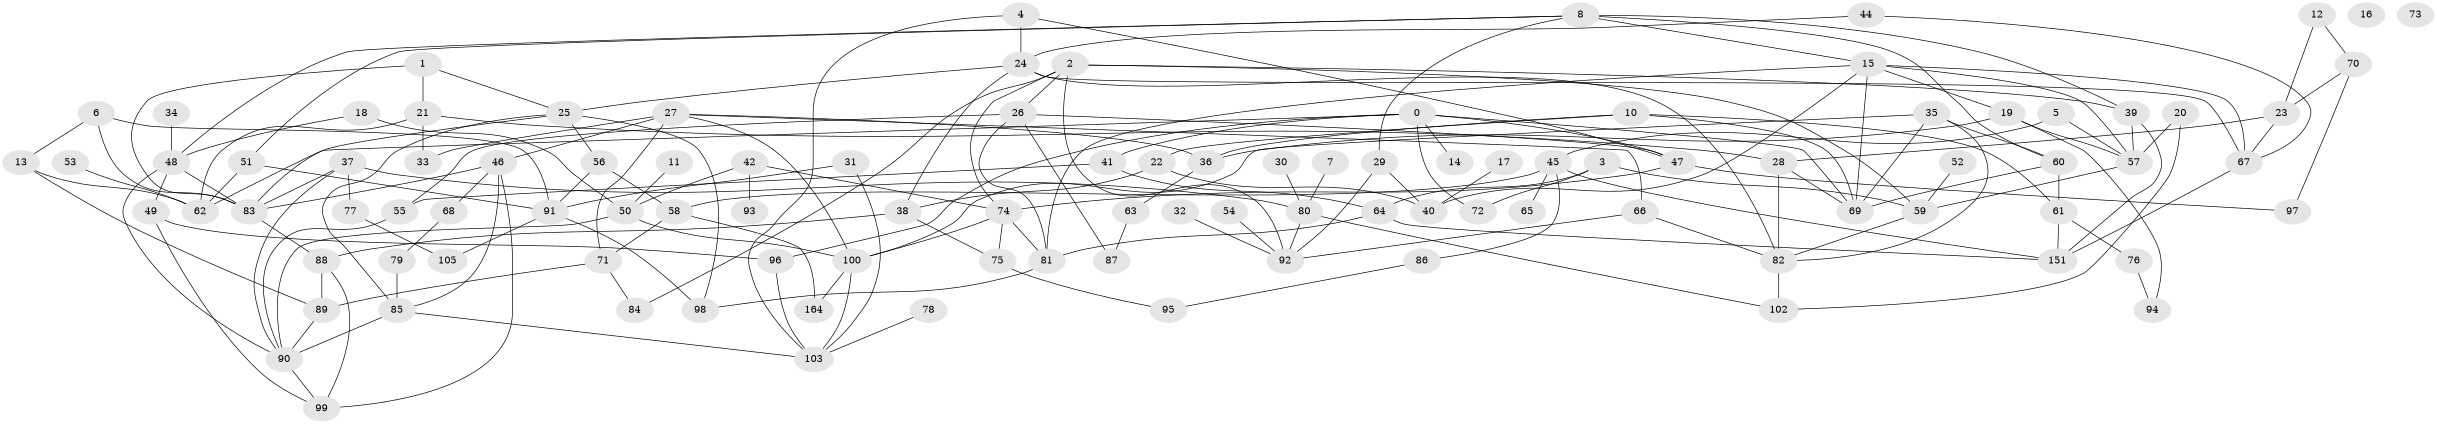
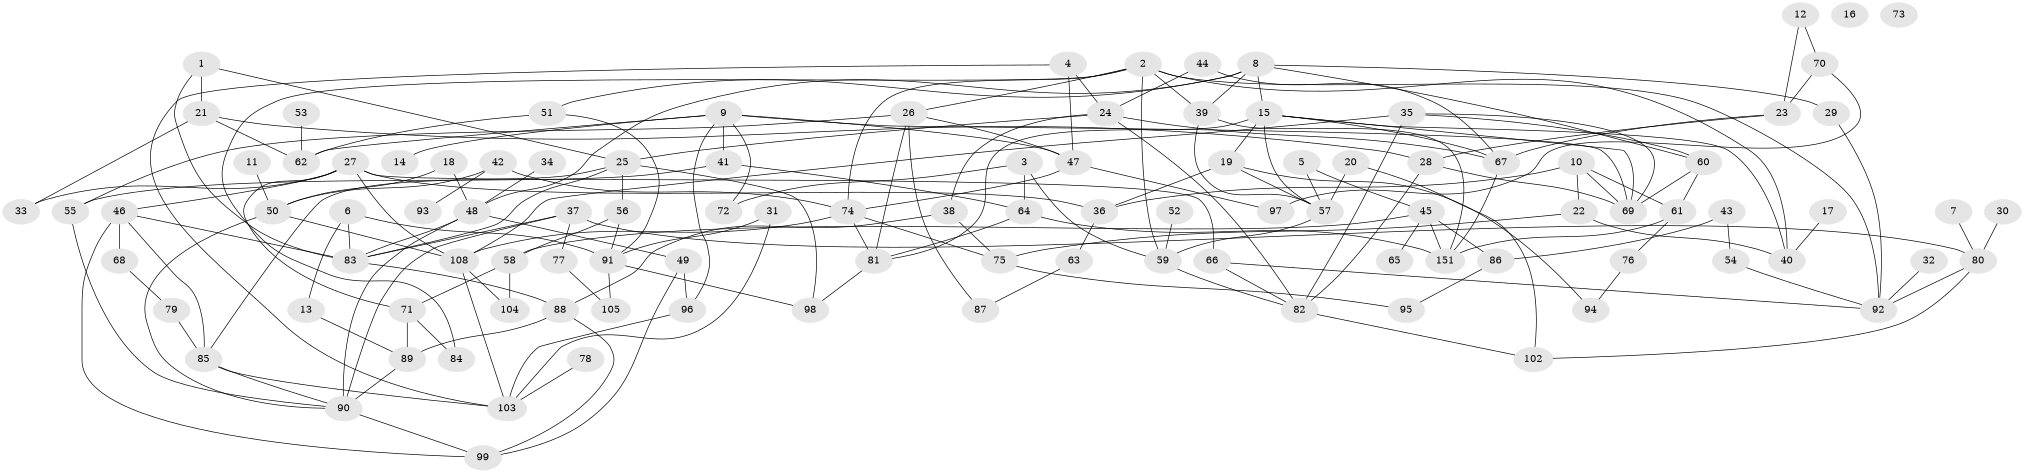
(1417, 113) -> (724, 113)
(1403, 186) -> (1515, 80)
(111, 187) -> none
(976, 197) -> (1398, 228)
none -> (1727, 212)
(852, 261) -> (459, 261)
(814, 310) -> (510, 310)
